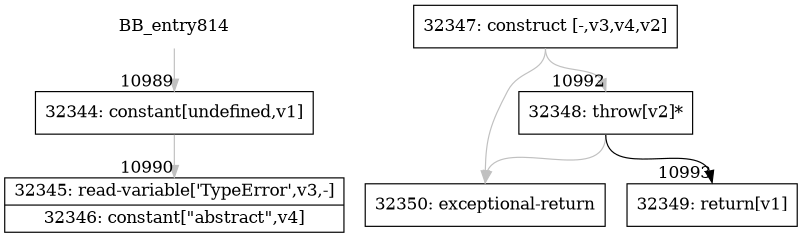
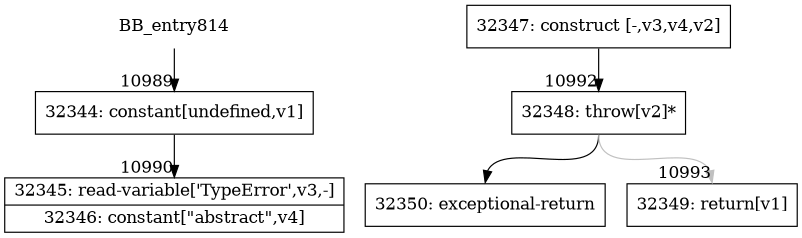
(174, 64) -> (174, 64)
(570, 69) -> (599, 64)
(502, 102) -> none
(174, 150) -> (174, 150)
(551, 159) -> (548, 159)
(653, 159) -> (649, 159)
